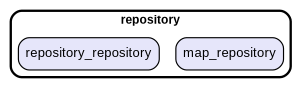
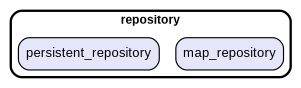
(89, 54) -> (89, 54)
